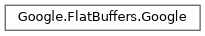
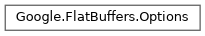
(103, 18) -> (103, 18)
